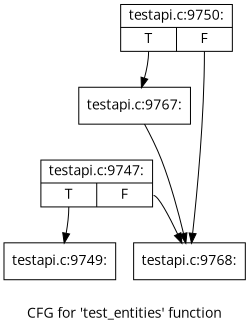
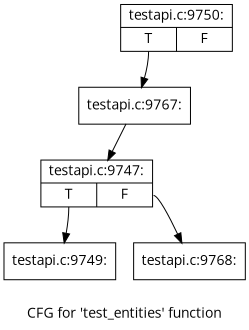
(201, 142) -> none
(168, 177) -> (119, 138)
